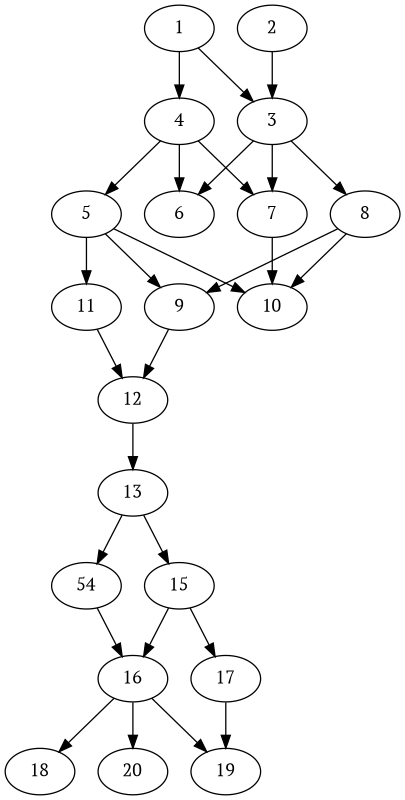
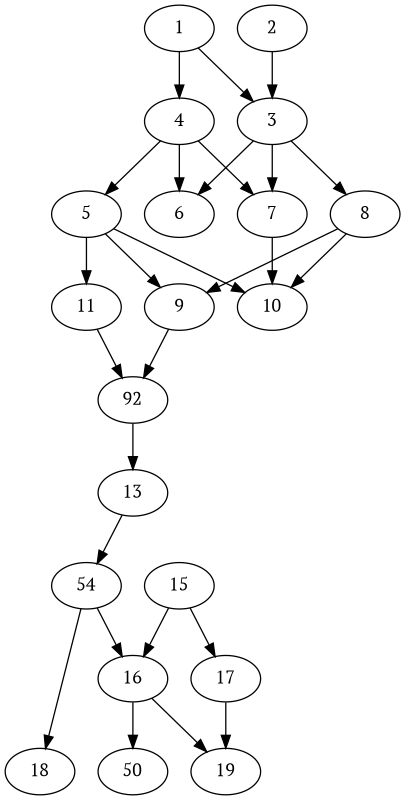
(133, 400) -> (133, 400)
(153, 534) -> none
(91, 720) -> (65, 672)
(133, 772) -> (133, 772)
